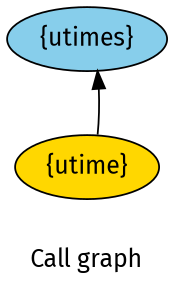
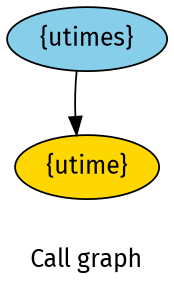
(99, 112) -> (75, 94)
